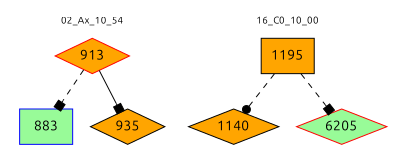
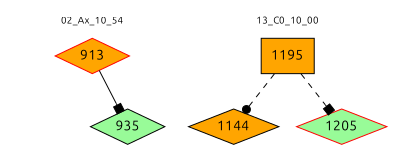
(288, 21) -> (288, 21)
(46, 127) -> none
(128, 127) -> (128, 127)
(234, 127) -> (234, 127)
(342, 127) -> (342, 127)
